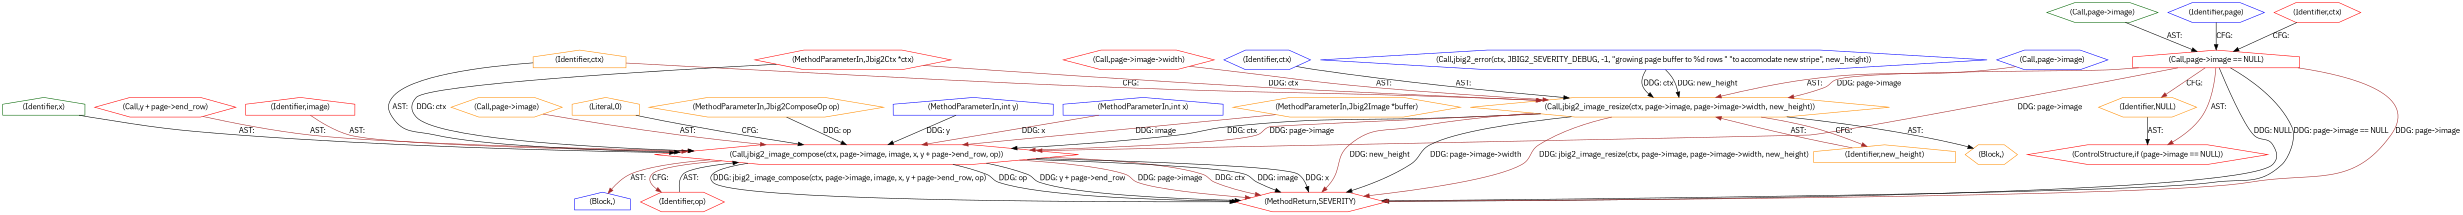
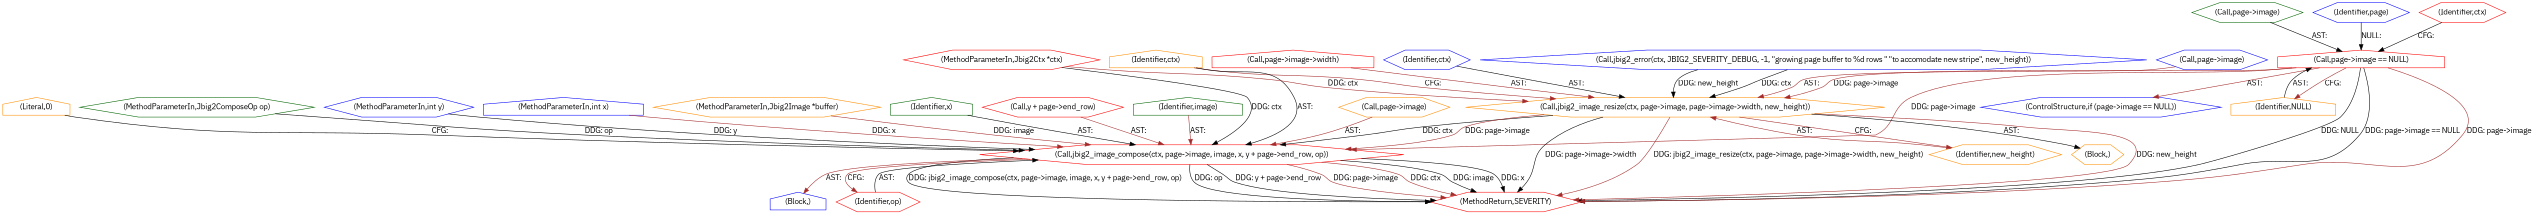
(2225, 36) -> (2372, 36)
(1139, 60) -> (1293, 60)
(300, 107) -> (1188, 107)
(766, 107) -> (197, 107)
(973, 107) -> (399, 107)
(2148, 107) -> (2283, 107)
(2148, 128) -> (2292, 81)
(1885, 155) -> (1995, 155)
(2148, 155) -> (2101, 107)
